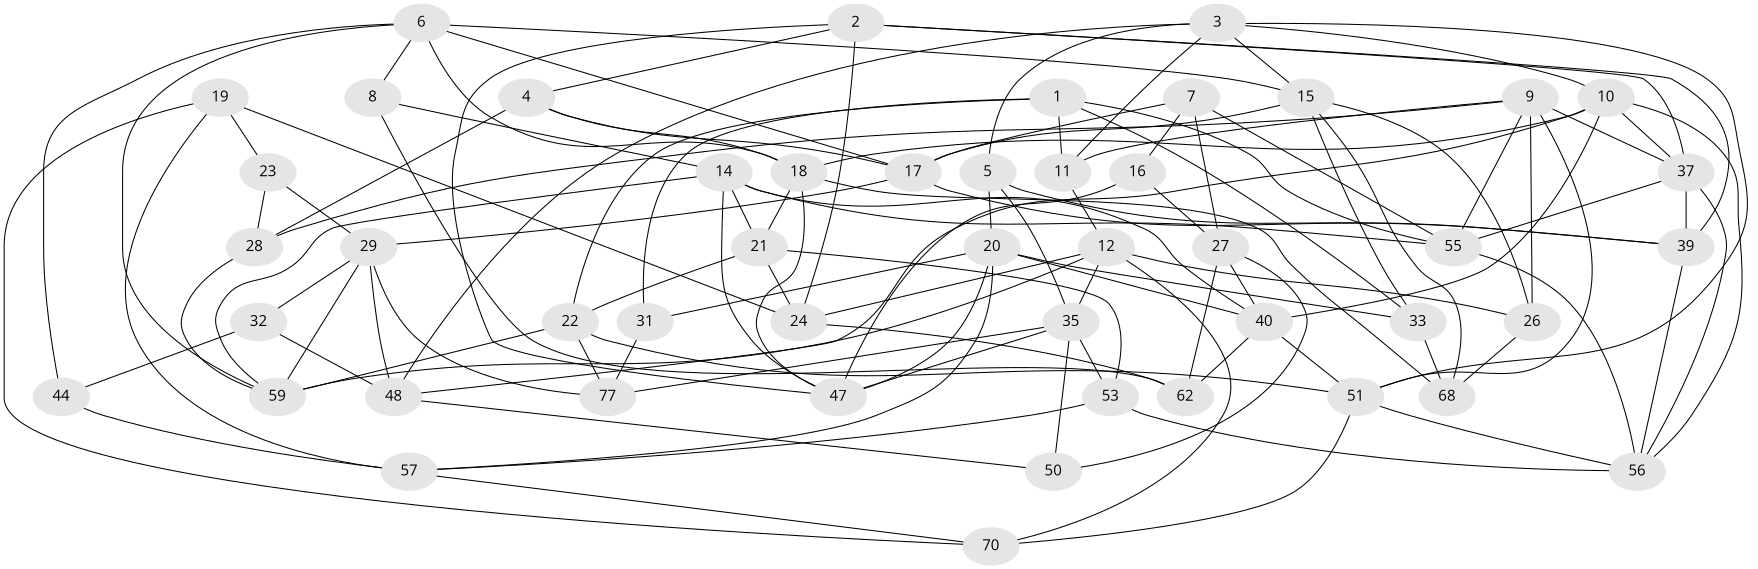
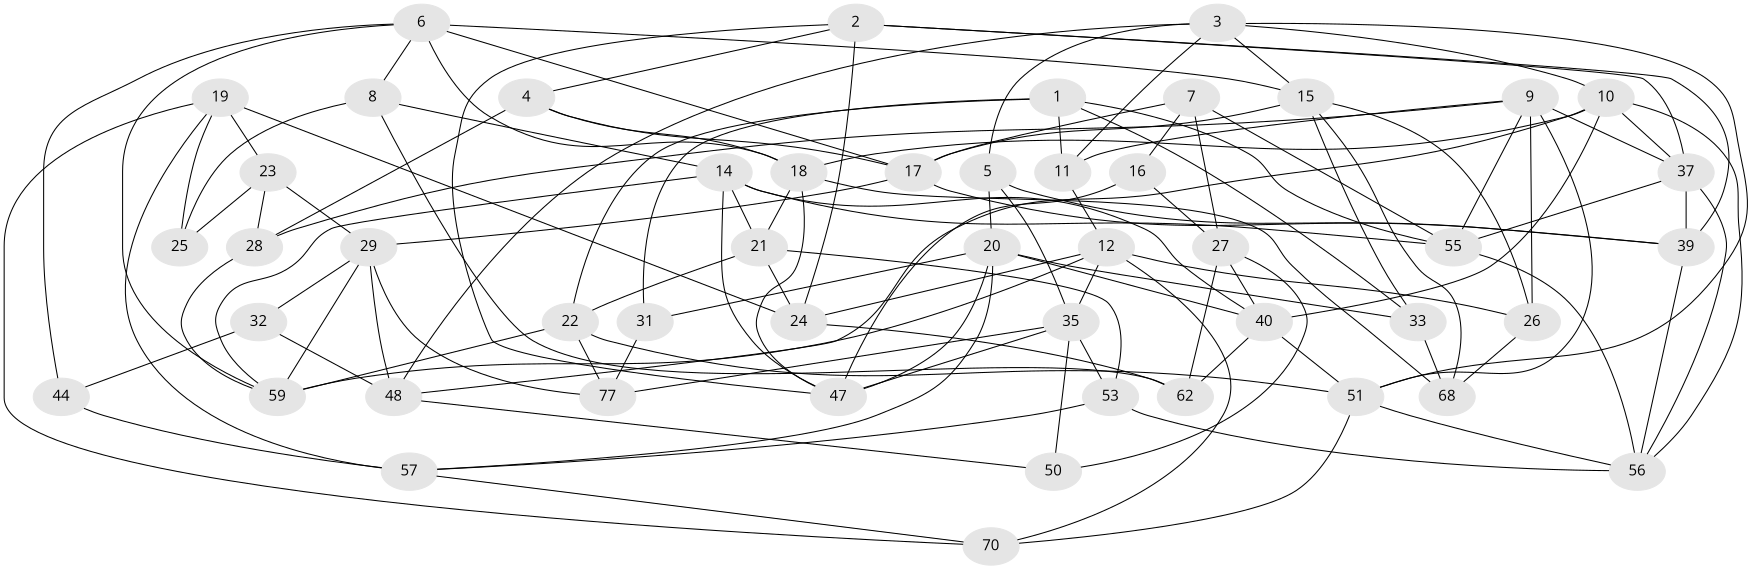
none -> (180, 247)
